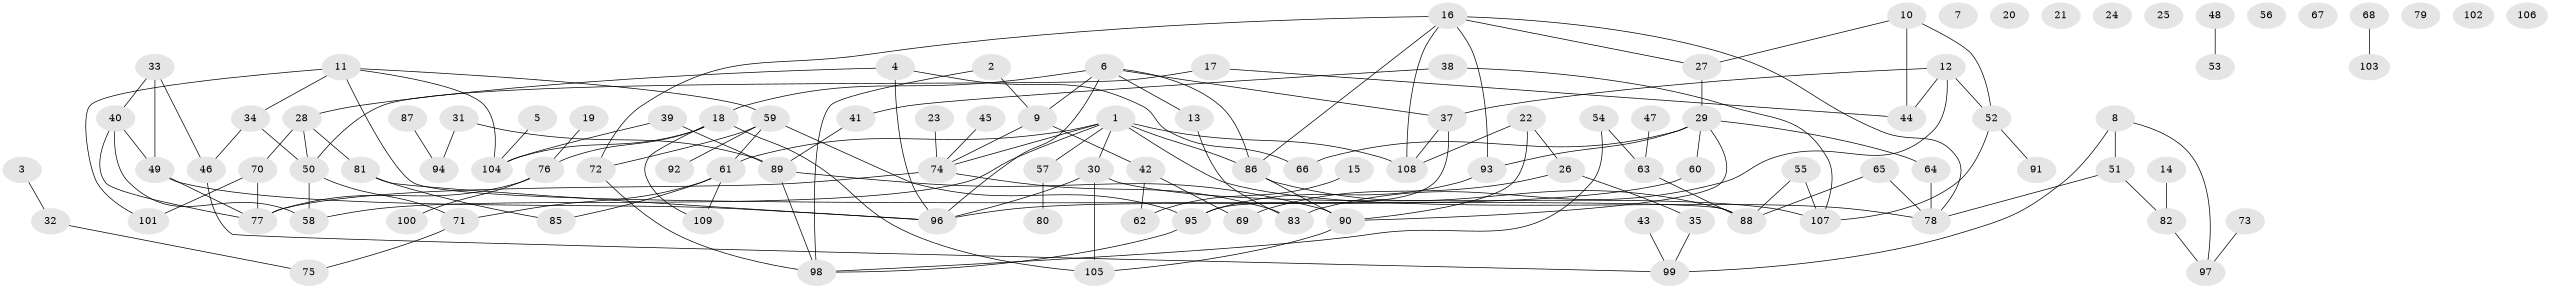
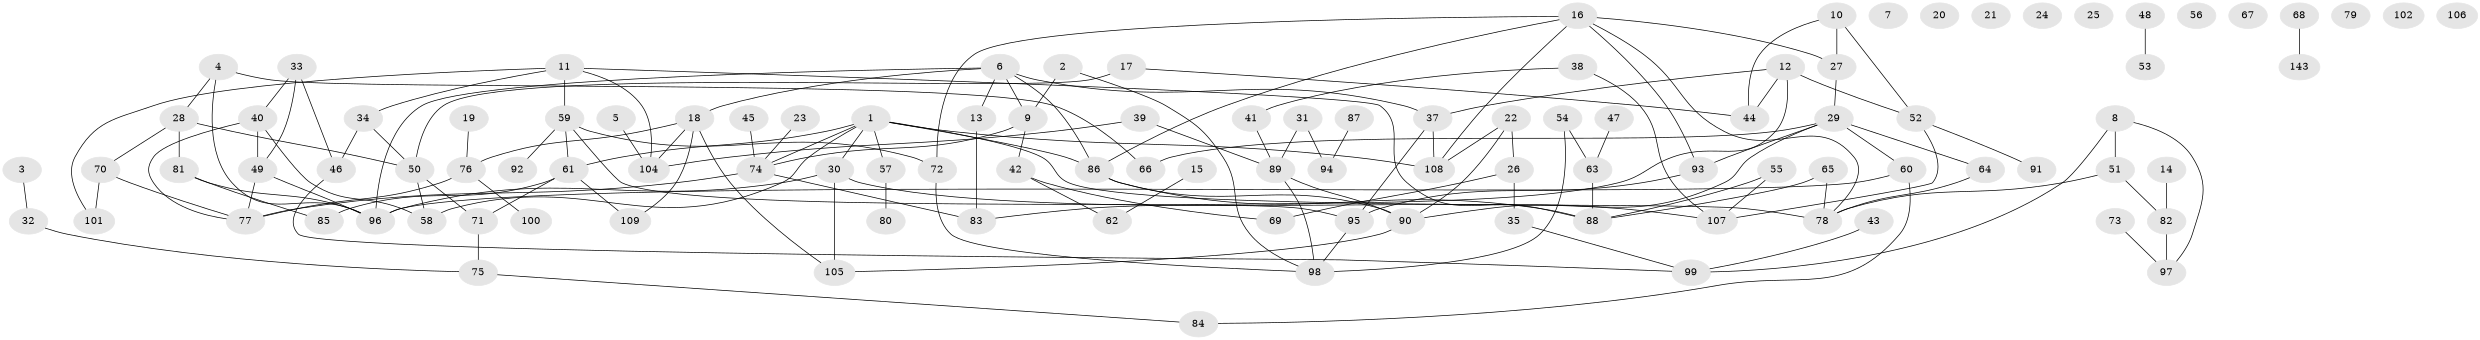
(2369, 67) -> (2299, 67)
none -> (1199, 324)
